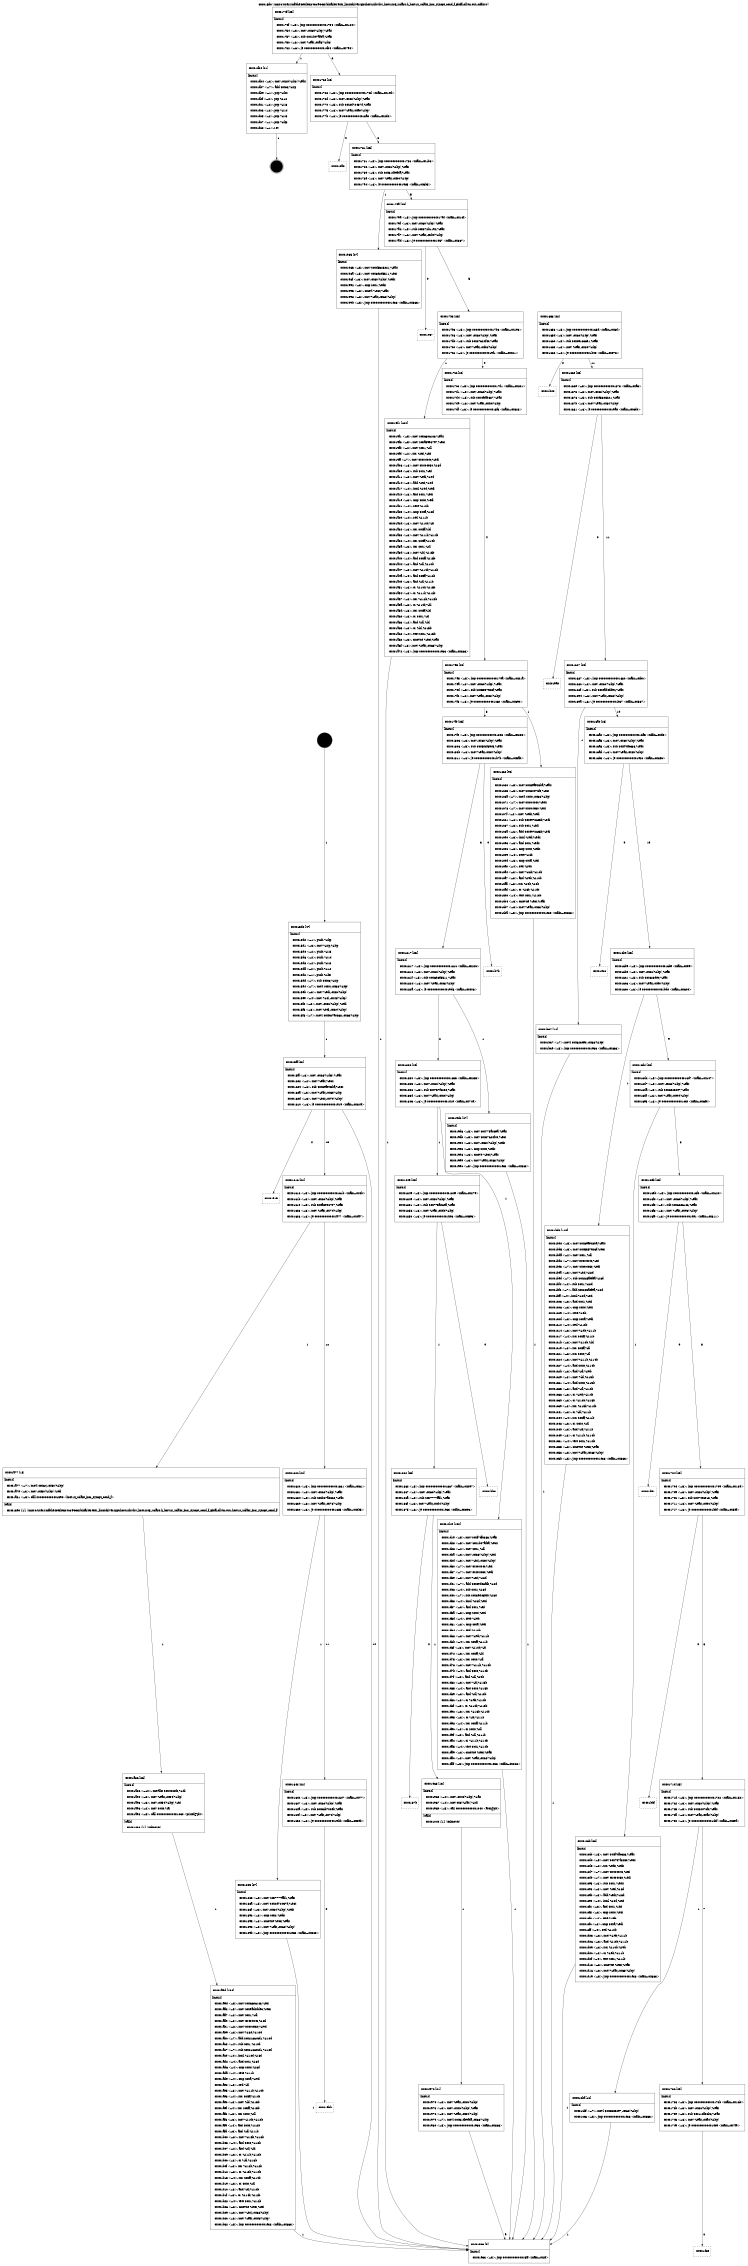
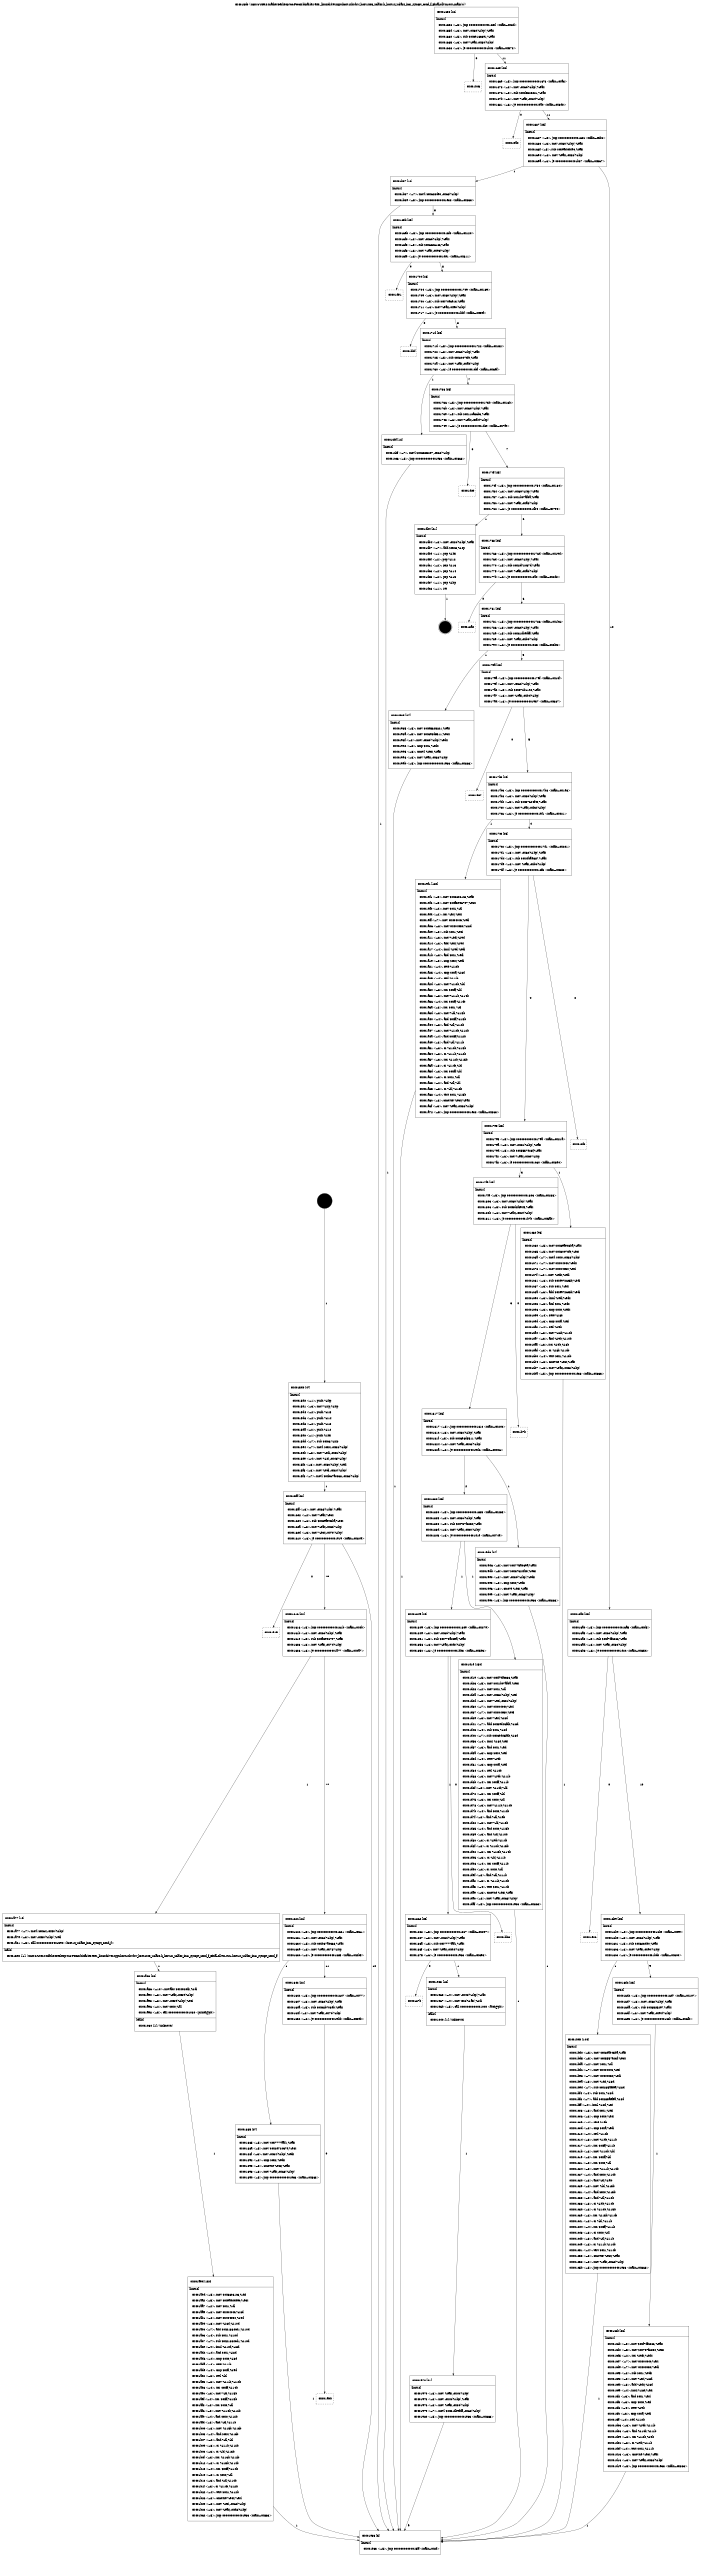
none -> (496, 449)
(677, 1140) -> (433, 210)
none -> (579, 1144)
